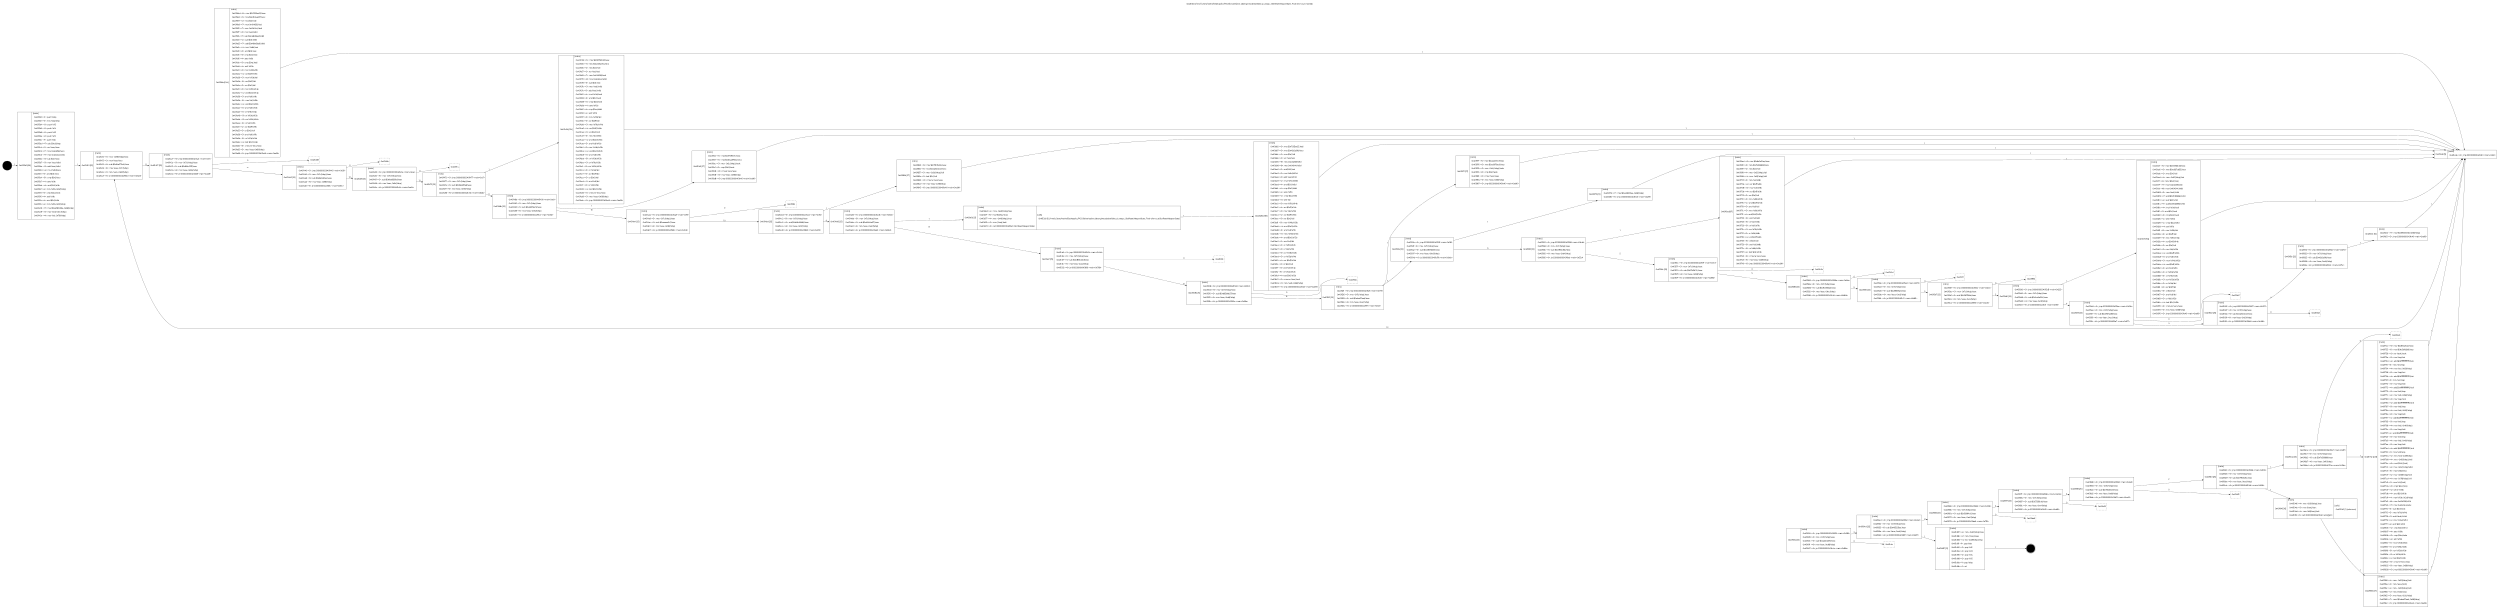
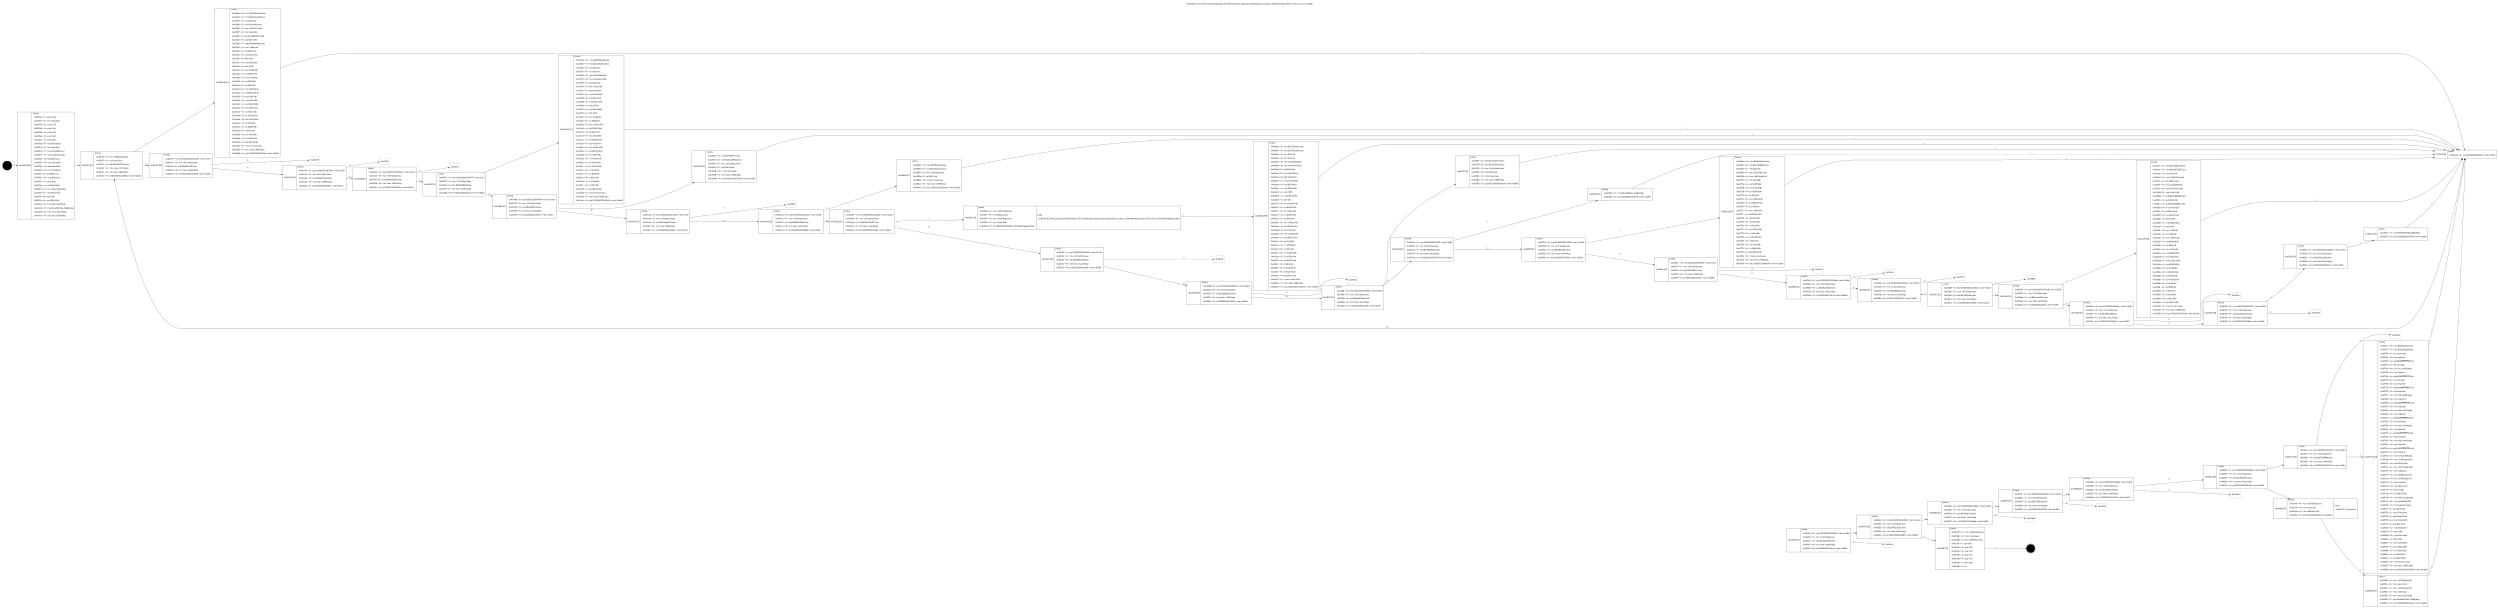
none -> (174, 128)
(1924, 292) -> (1925, 295)
